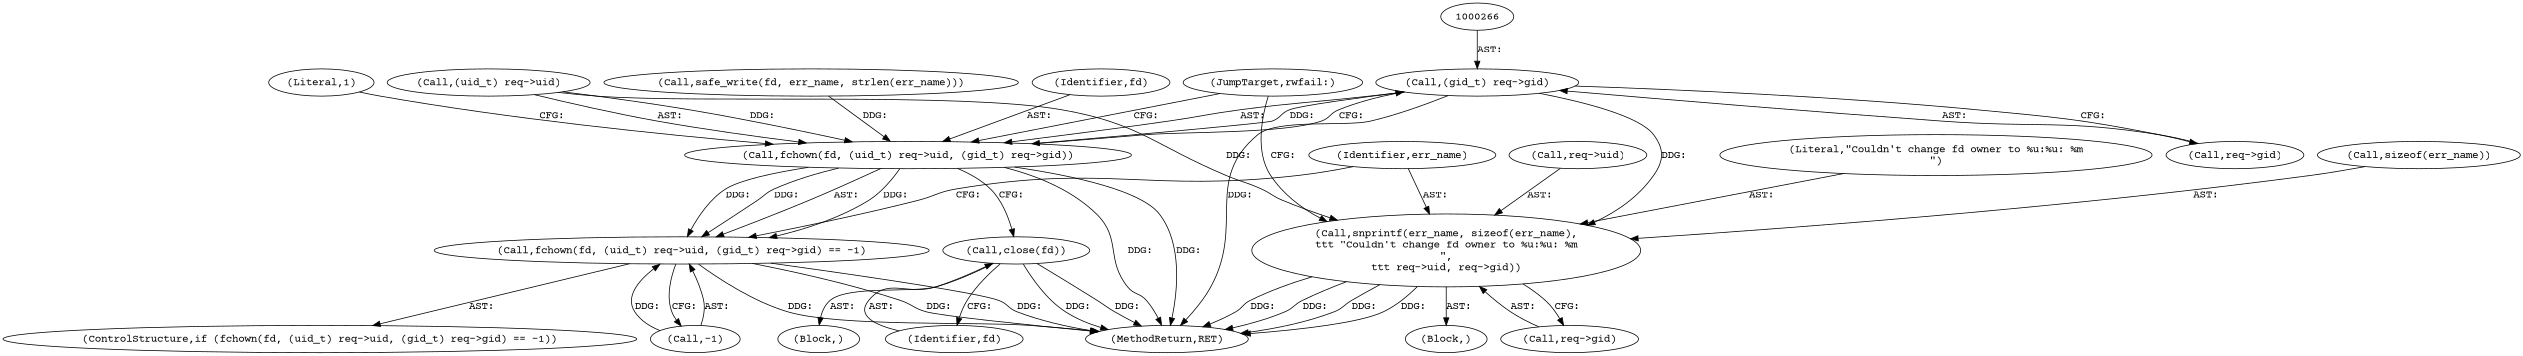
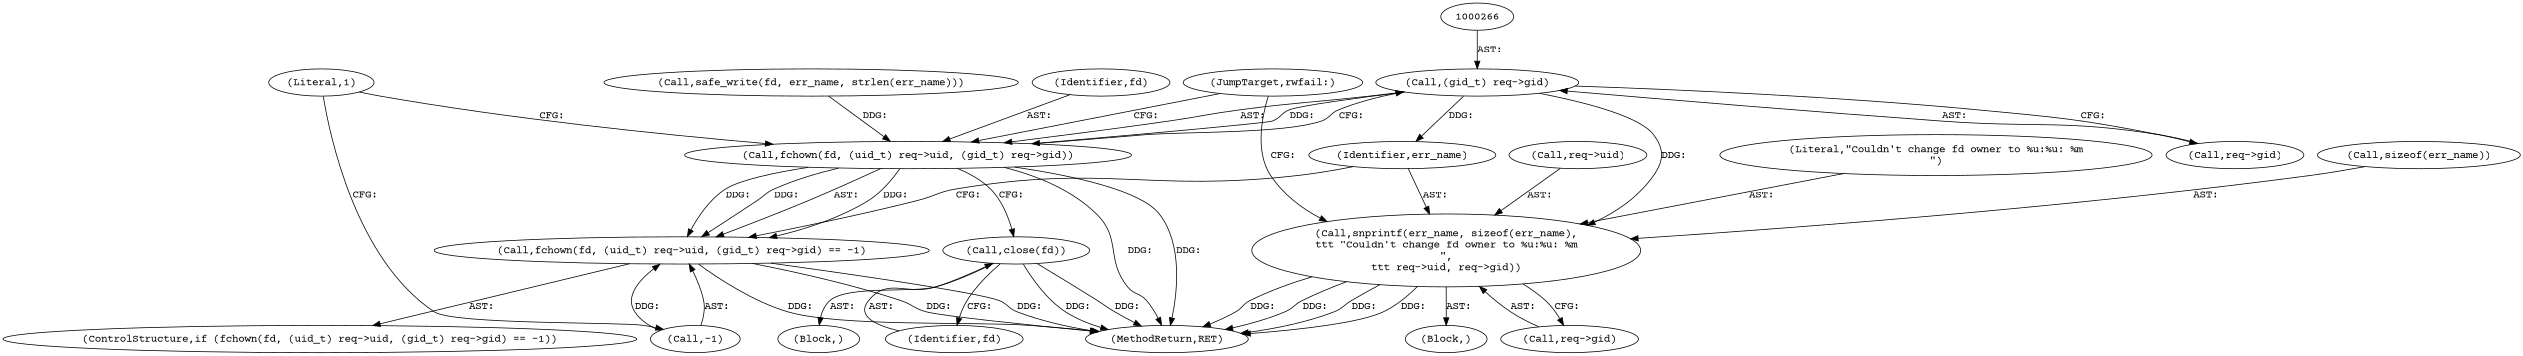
(489, 83) -> none
(1255, 138) -> (1443, 116)
(669, 292) -> (424, 304)
